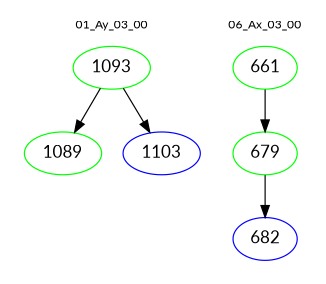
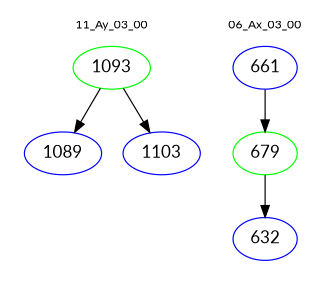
(112, 26) -> (112, 26)
(265, 68) -> (265, 68)
(63, 153) -> (63, 153)
(265, 239) -> (265, 239)
